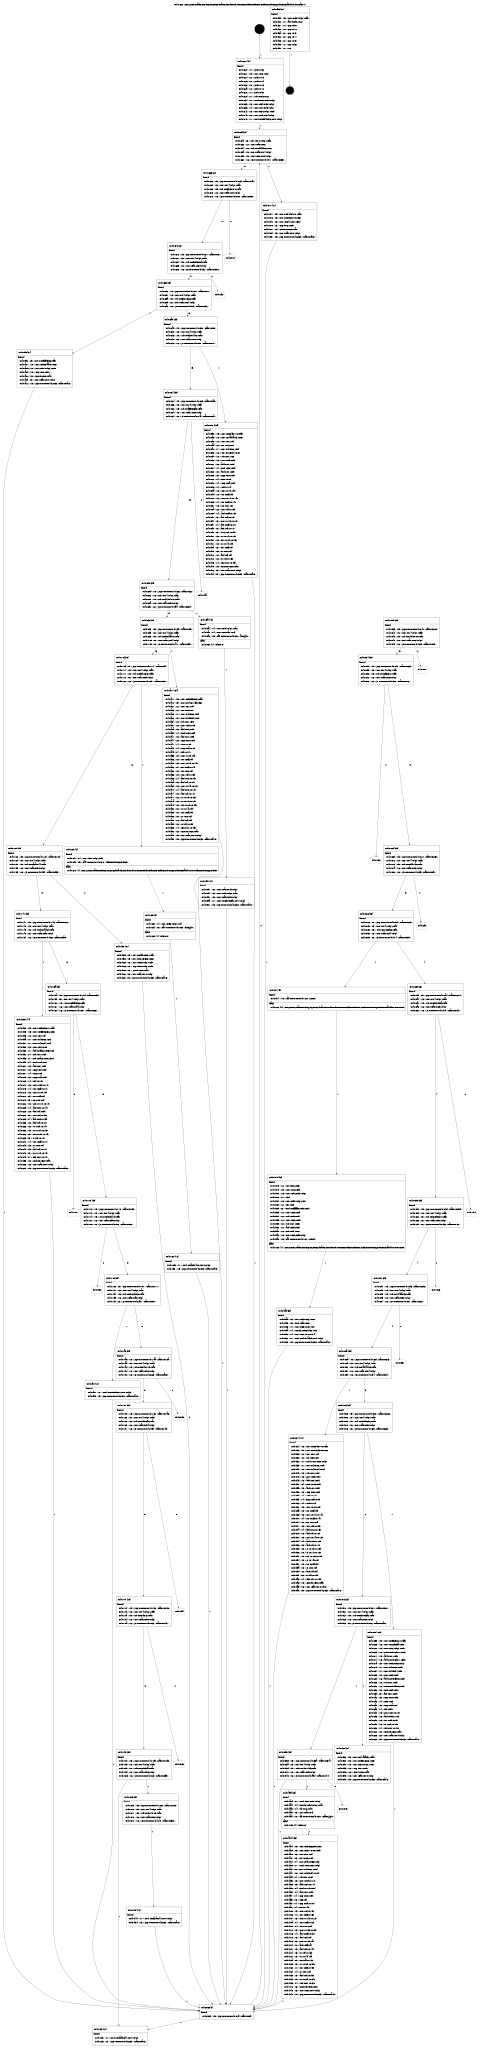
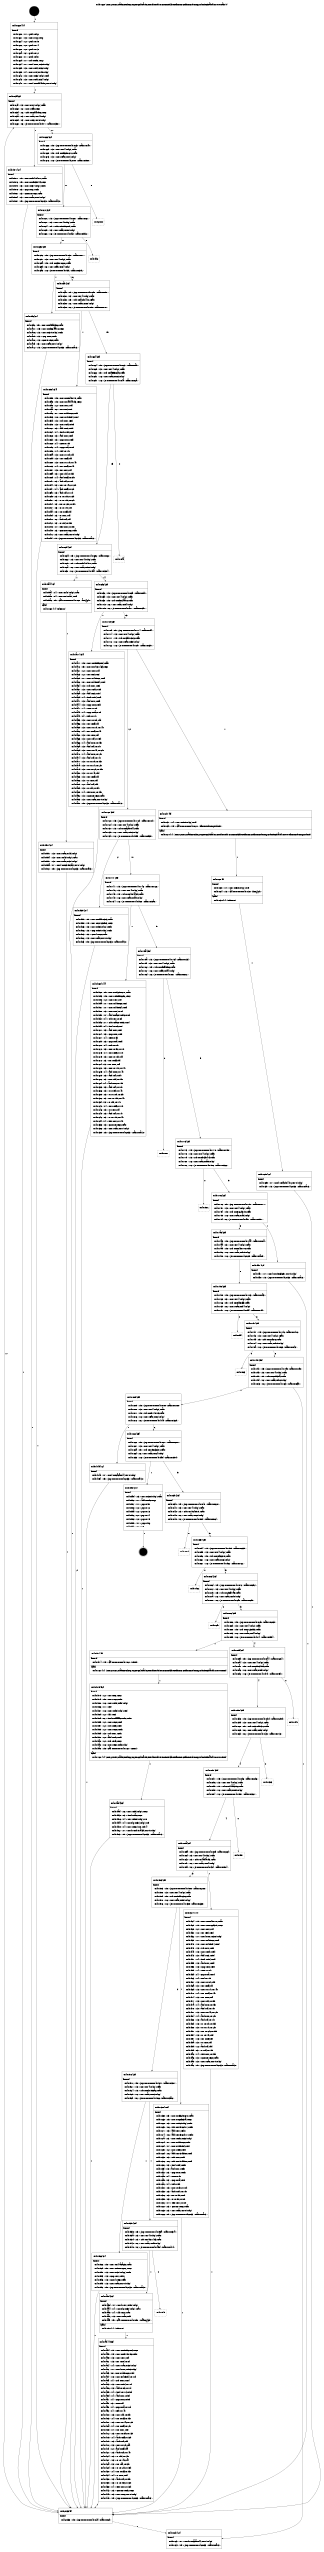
(179, 1417) -> none
none -> (153, 1446)
(279, 1901) -> (94, 2399)
